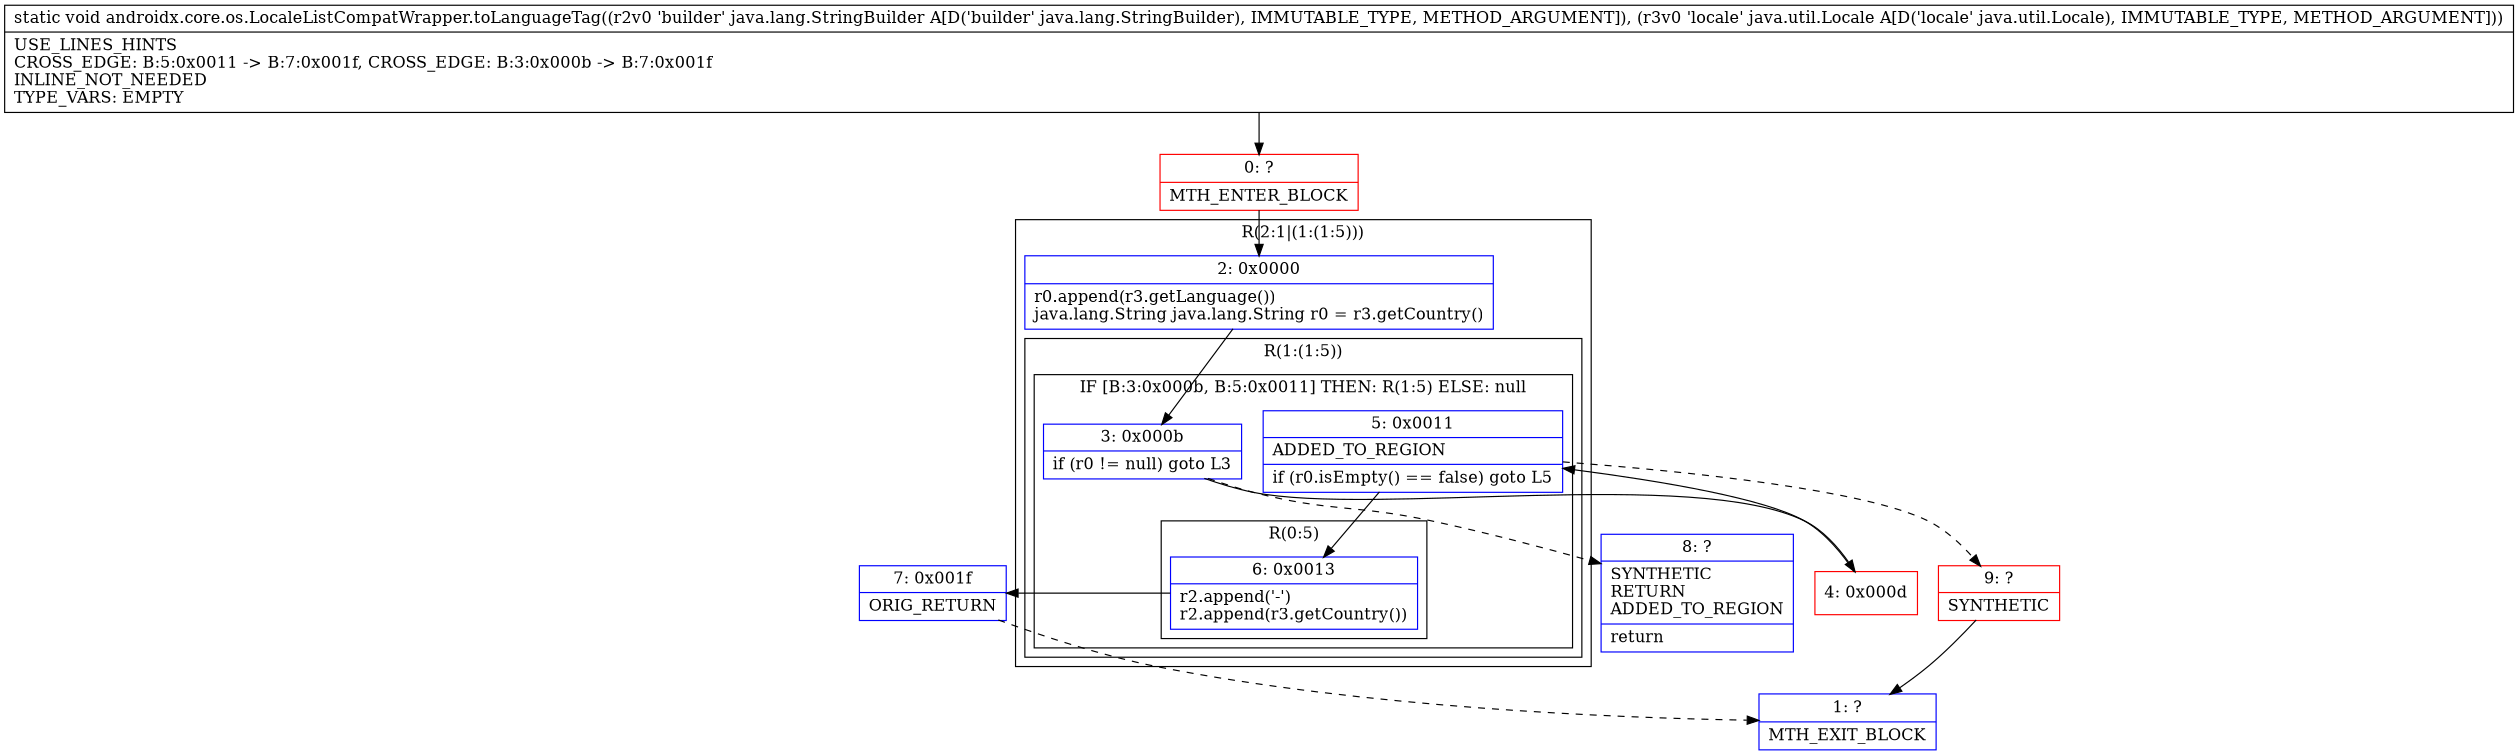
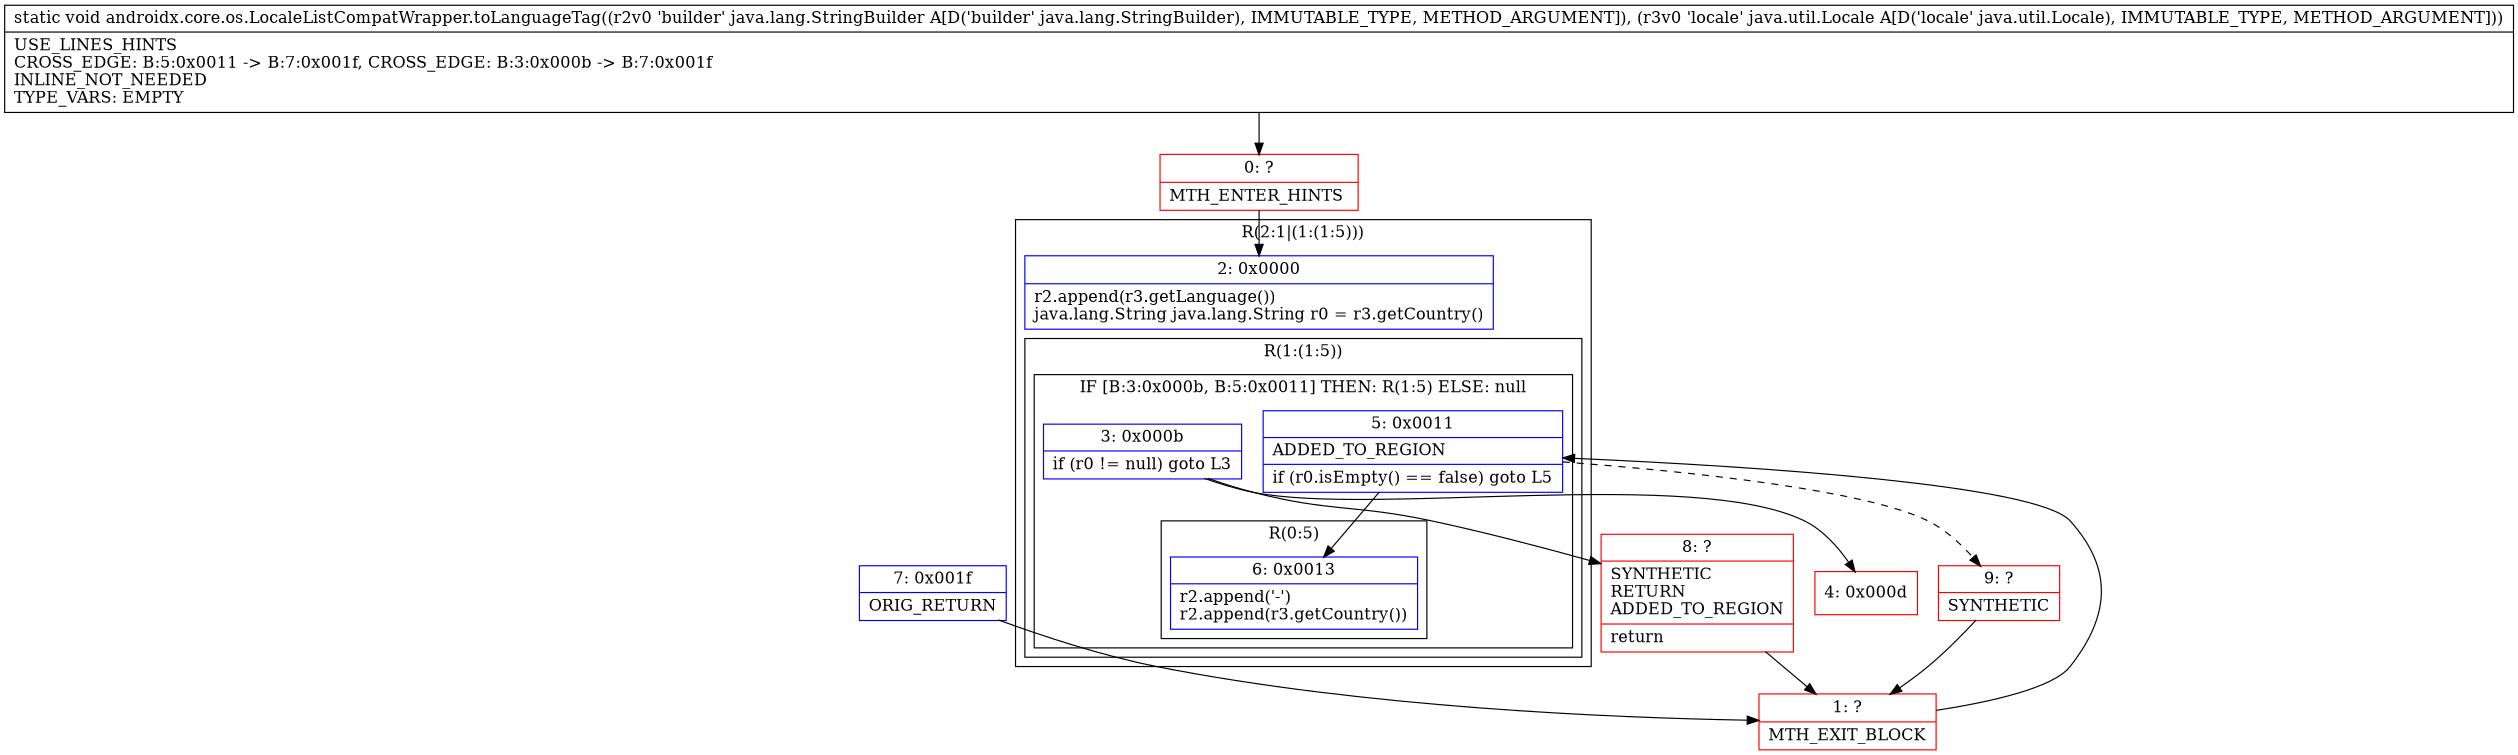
(1259, 196) -> (1257, 196)
(1155, 297) -> (1155, 297)
(1206, 366) -> none
(1719, 494) -> (1976, 492)
(1390, 513) -> (1390, 513)
(1094, 593) -> none
(1697, 593) -> (1697, 593)
none -> (1786, 669)
(1368, 698) -> (1368, 698)
(1848, 722) -> (1848, 722)
